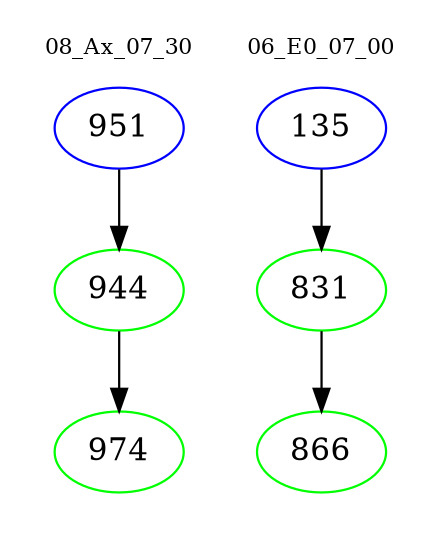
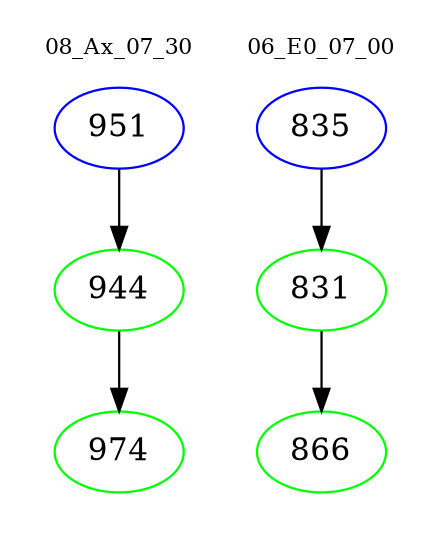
(322, 128) -> (322, 128)
